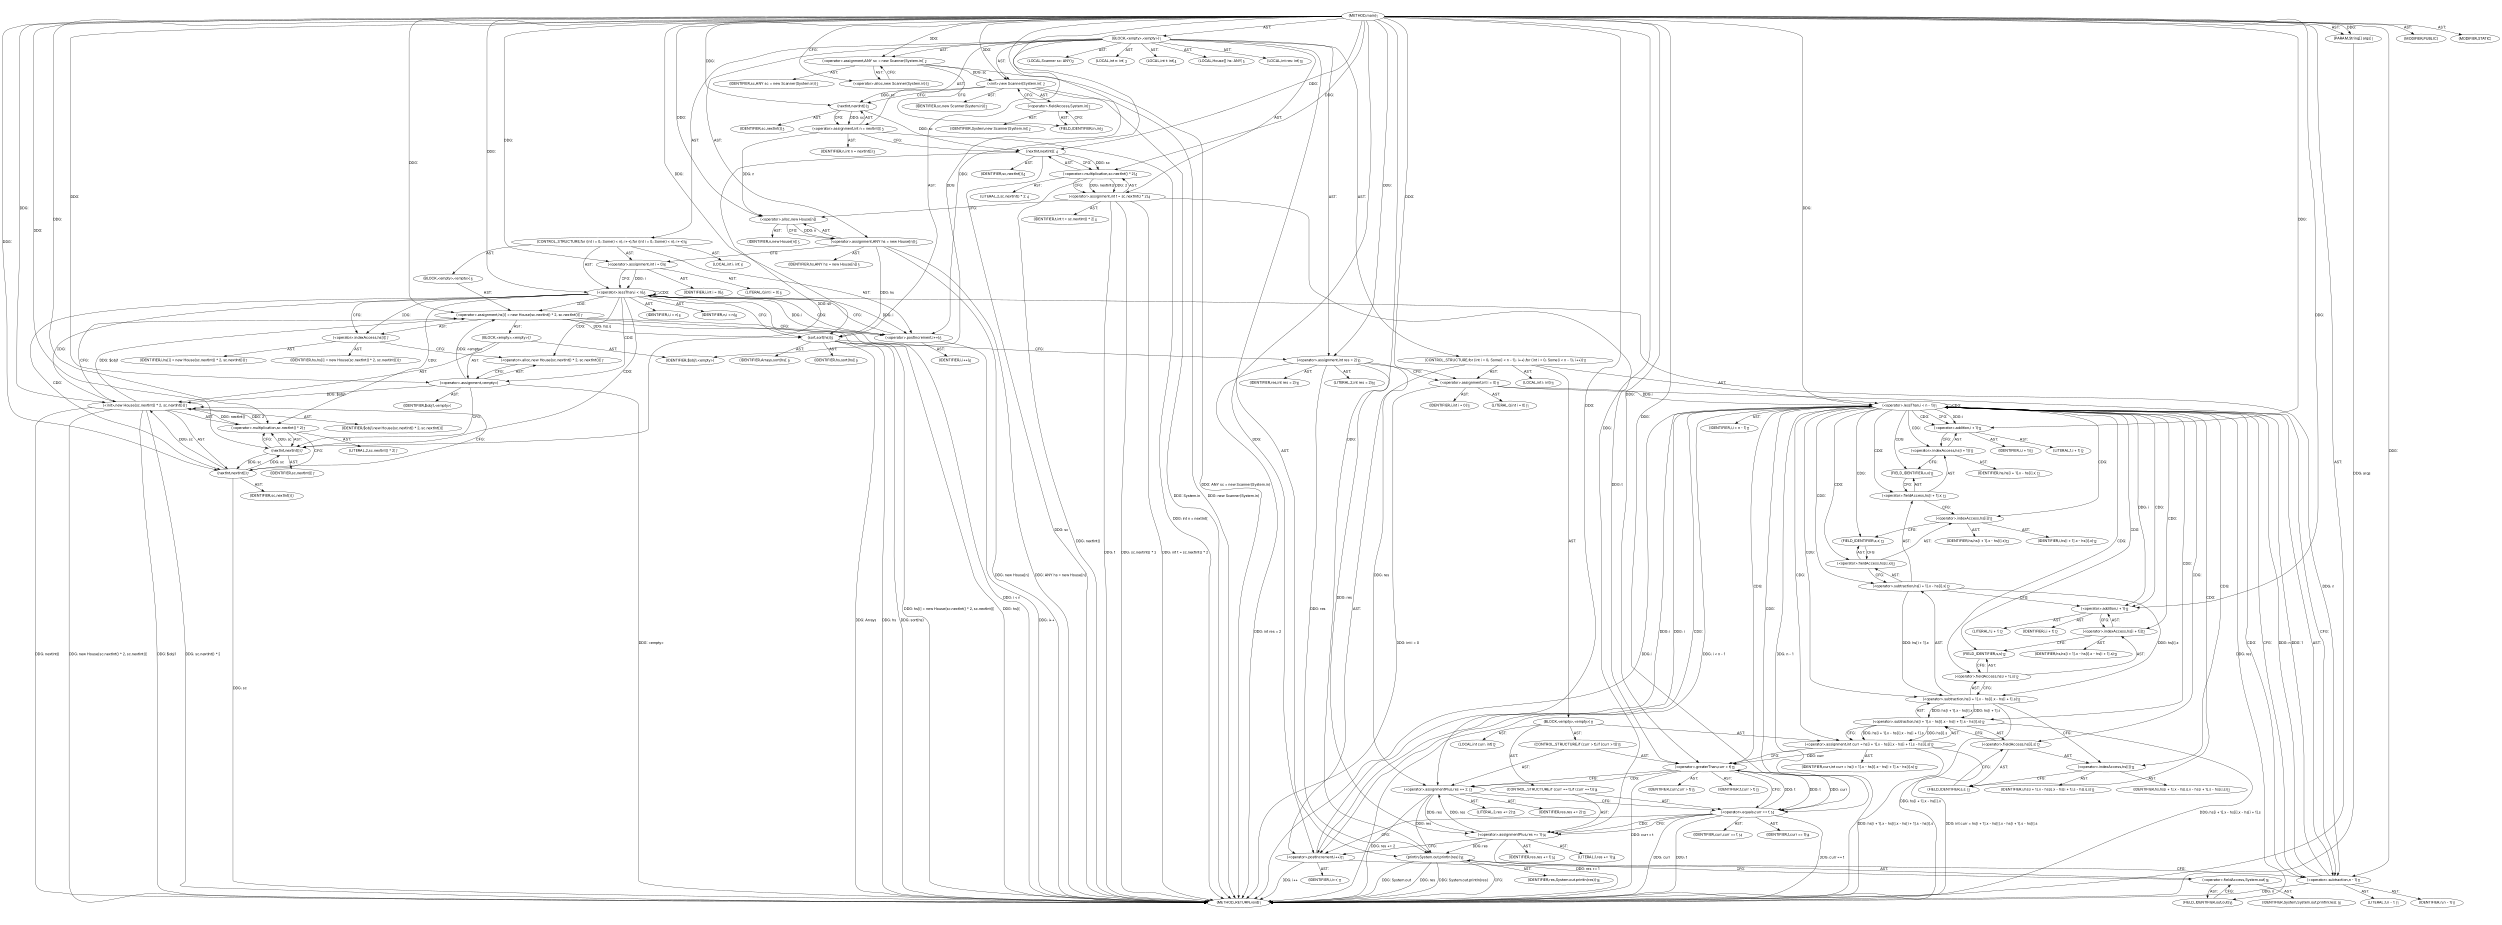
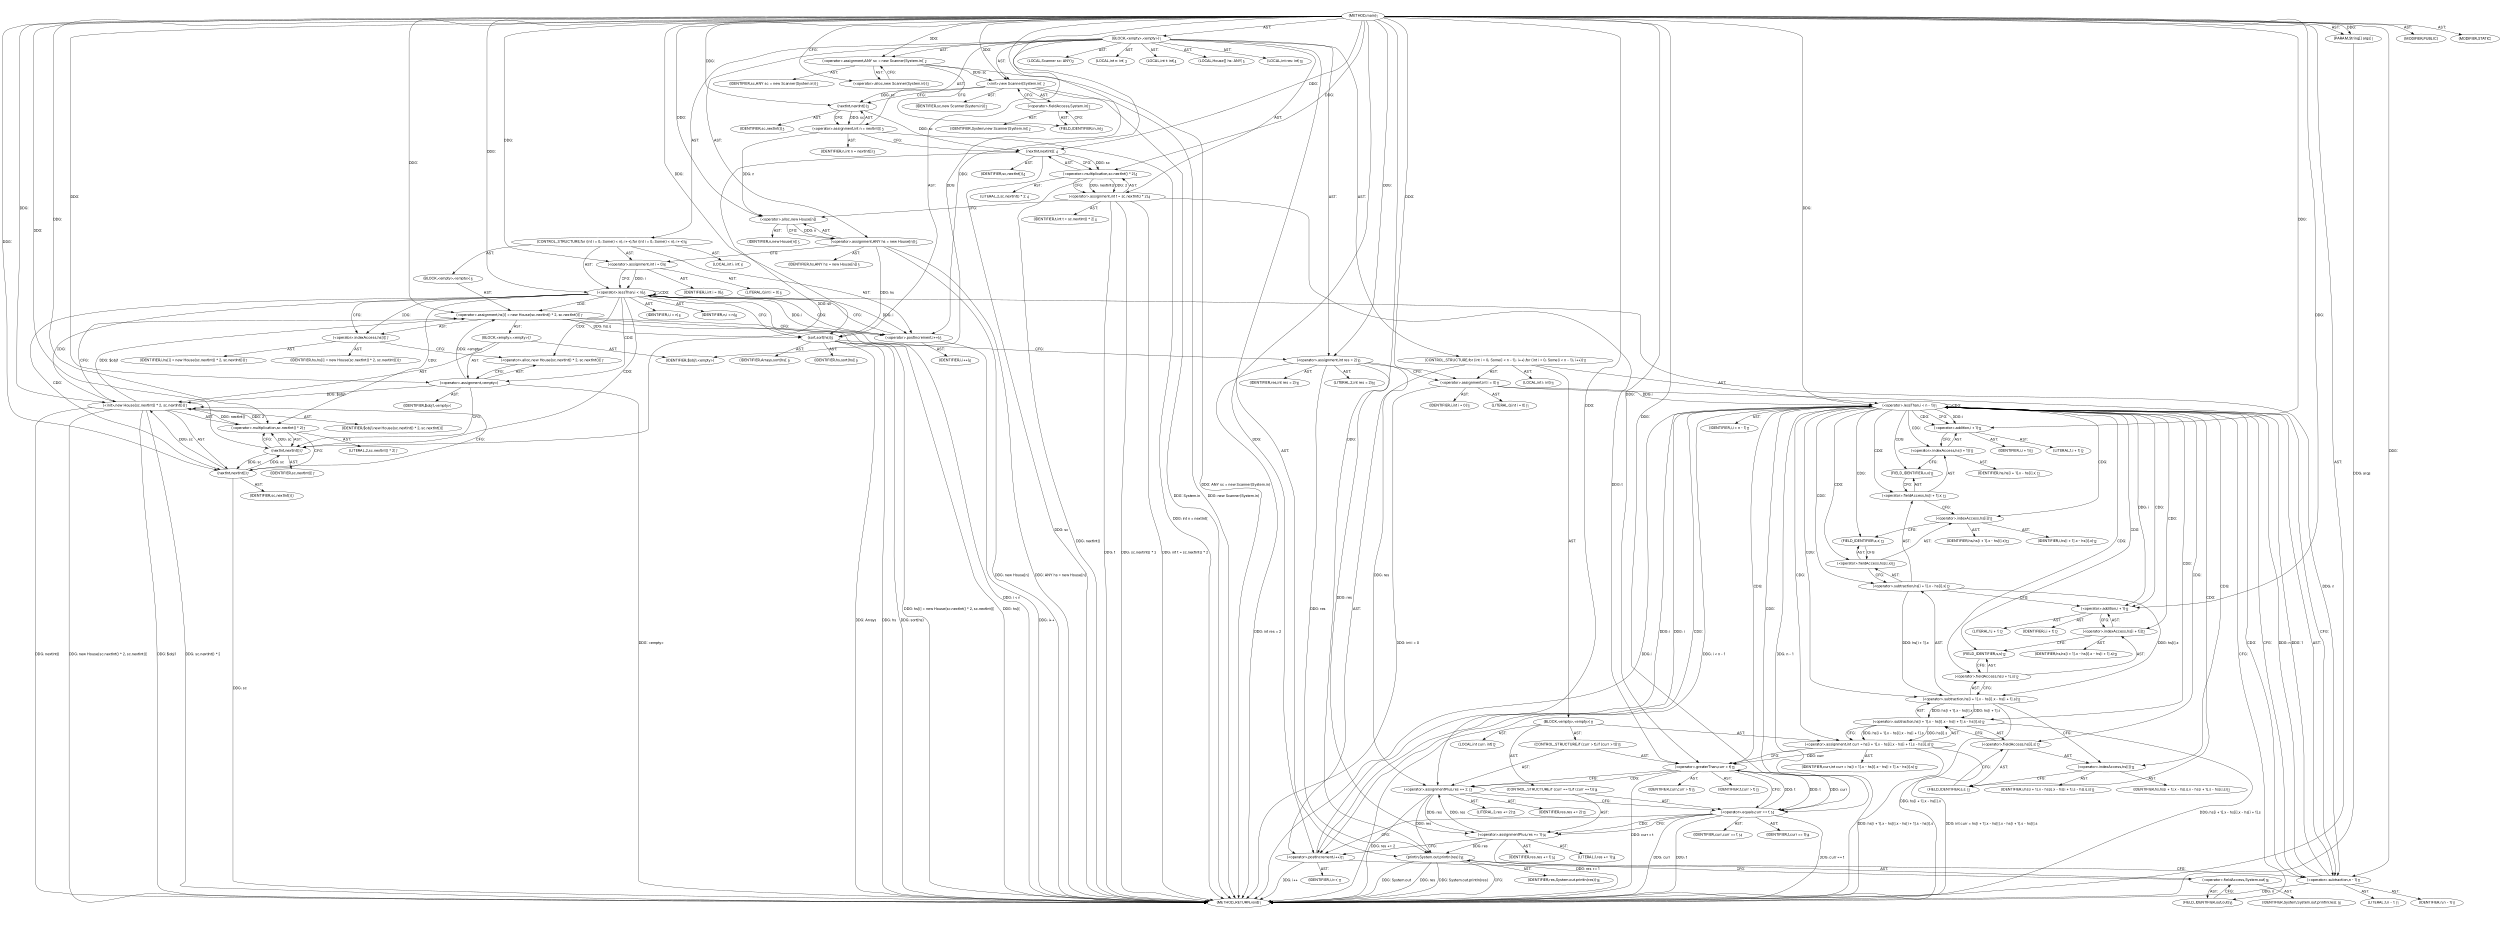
(1650, 340) -> none
(2244, 654) -> (2244, 654)
